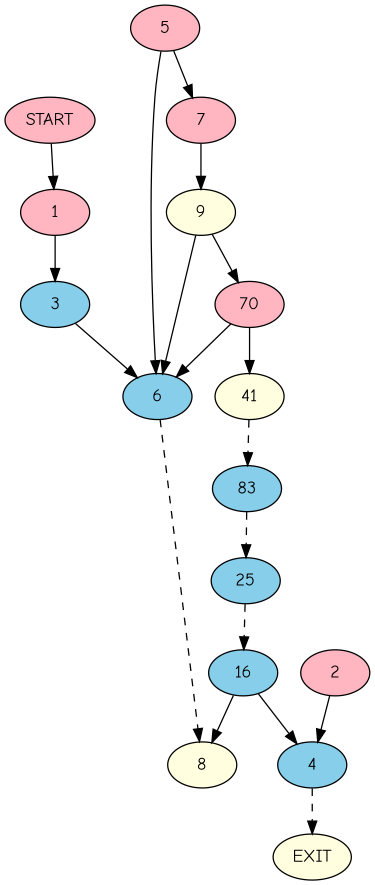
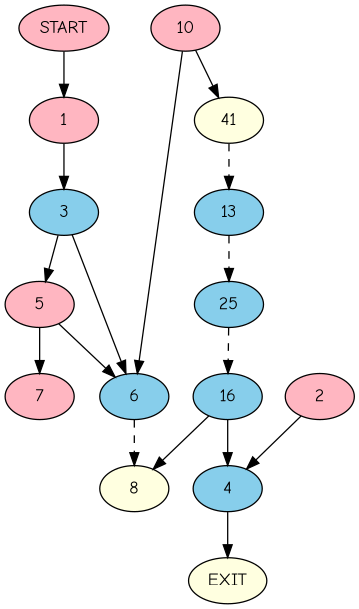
(201, 212) -> none
none -> (53, 252)
(250, 304) -> (185, 28)
(247, 489) -> (229, 212)
(312, 805) -> (228, 528)
